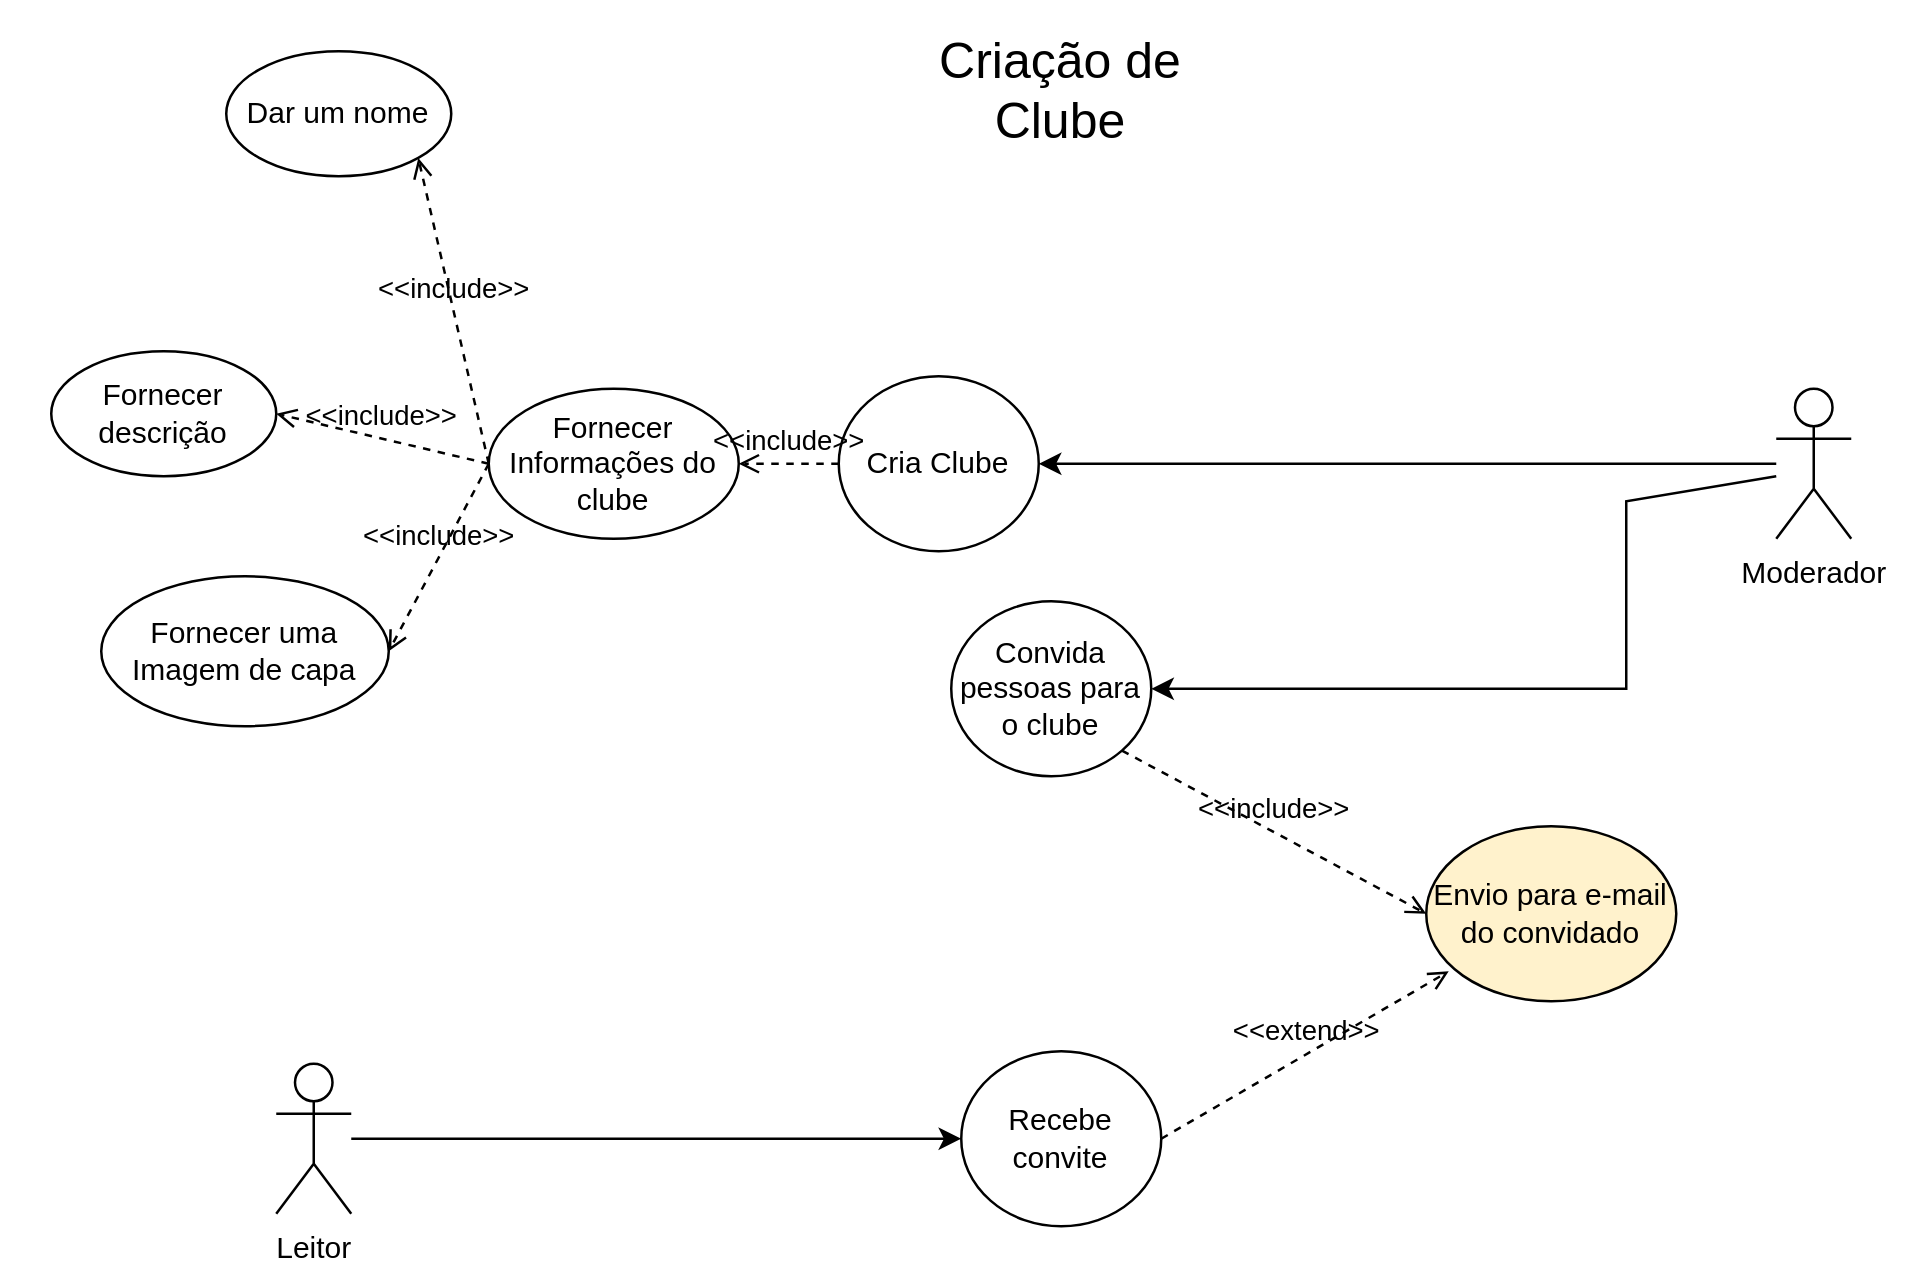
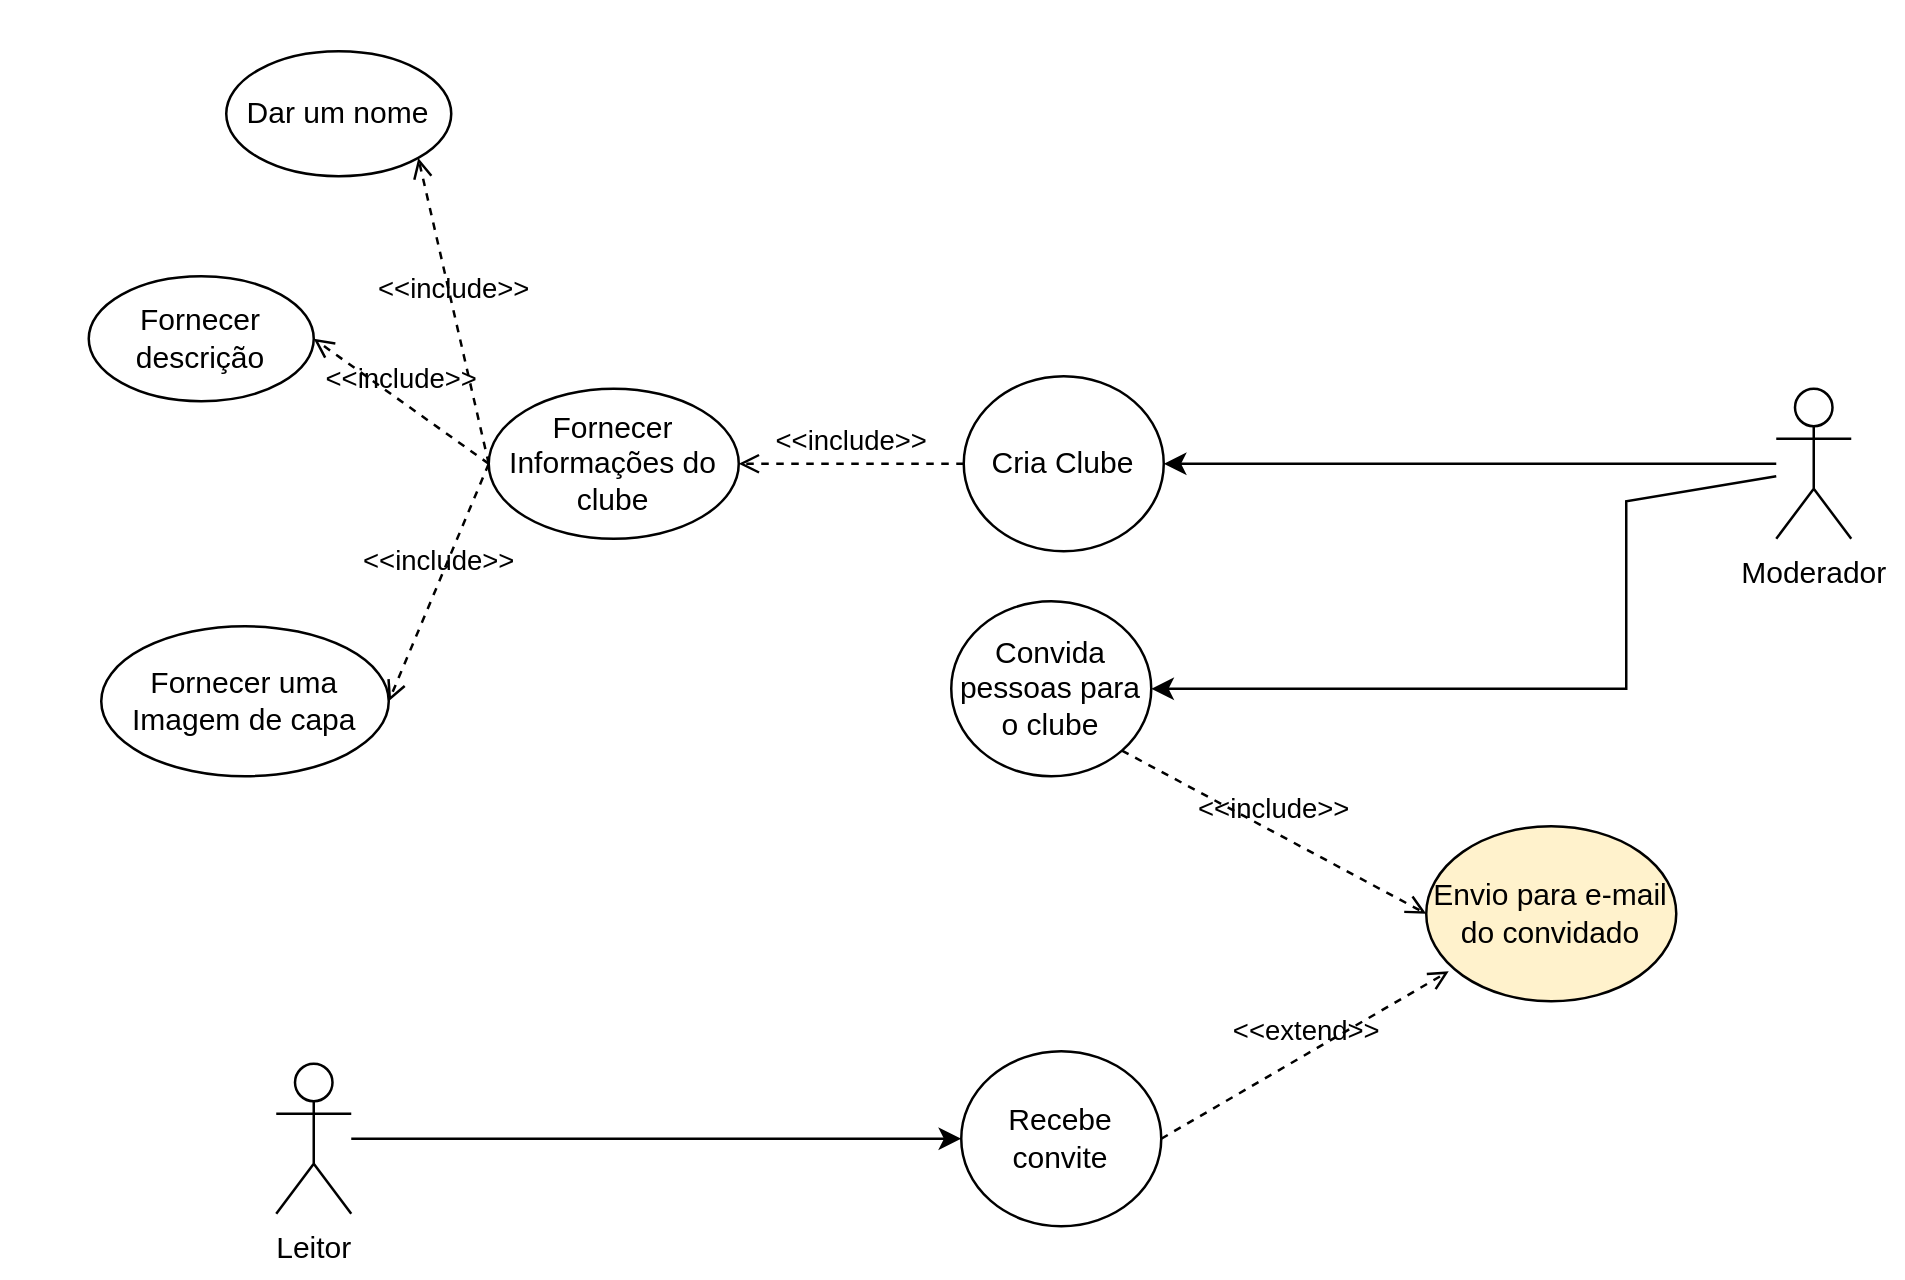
(1061, 89) -> none
(164, 414) -> (201, 339)
(939, 464) -> (1064, 464)
(245, 651) -> (245, 701)
